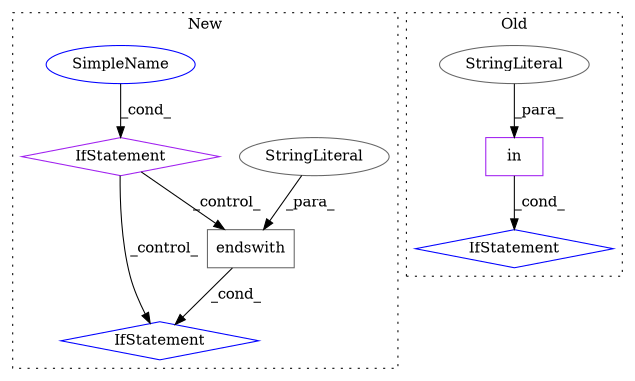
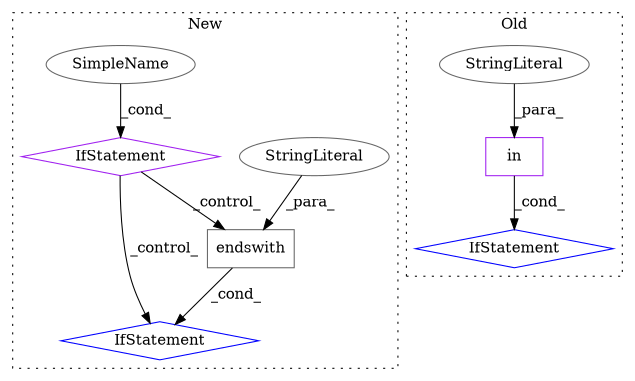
(121, 65) -> (121, 65)
